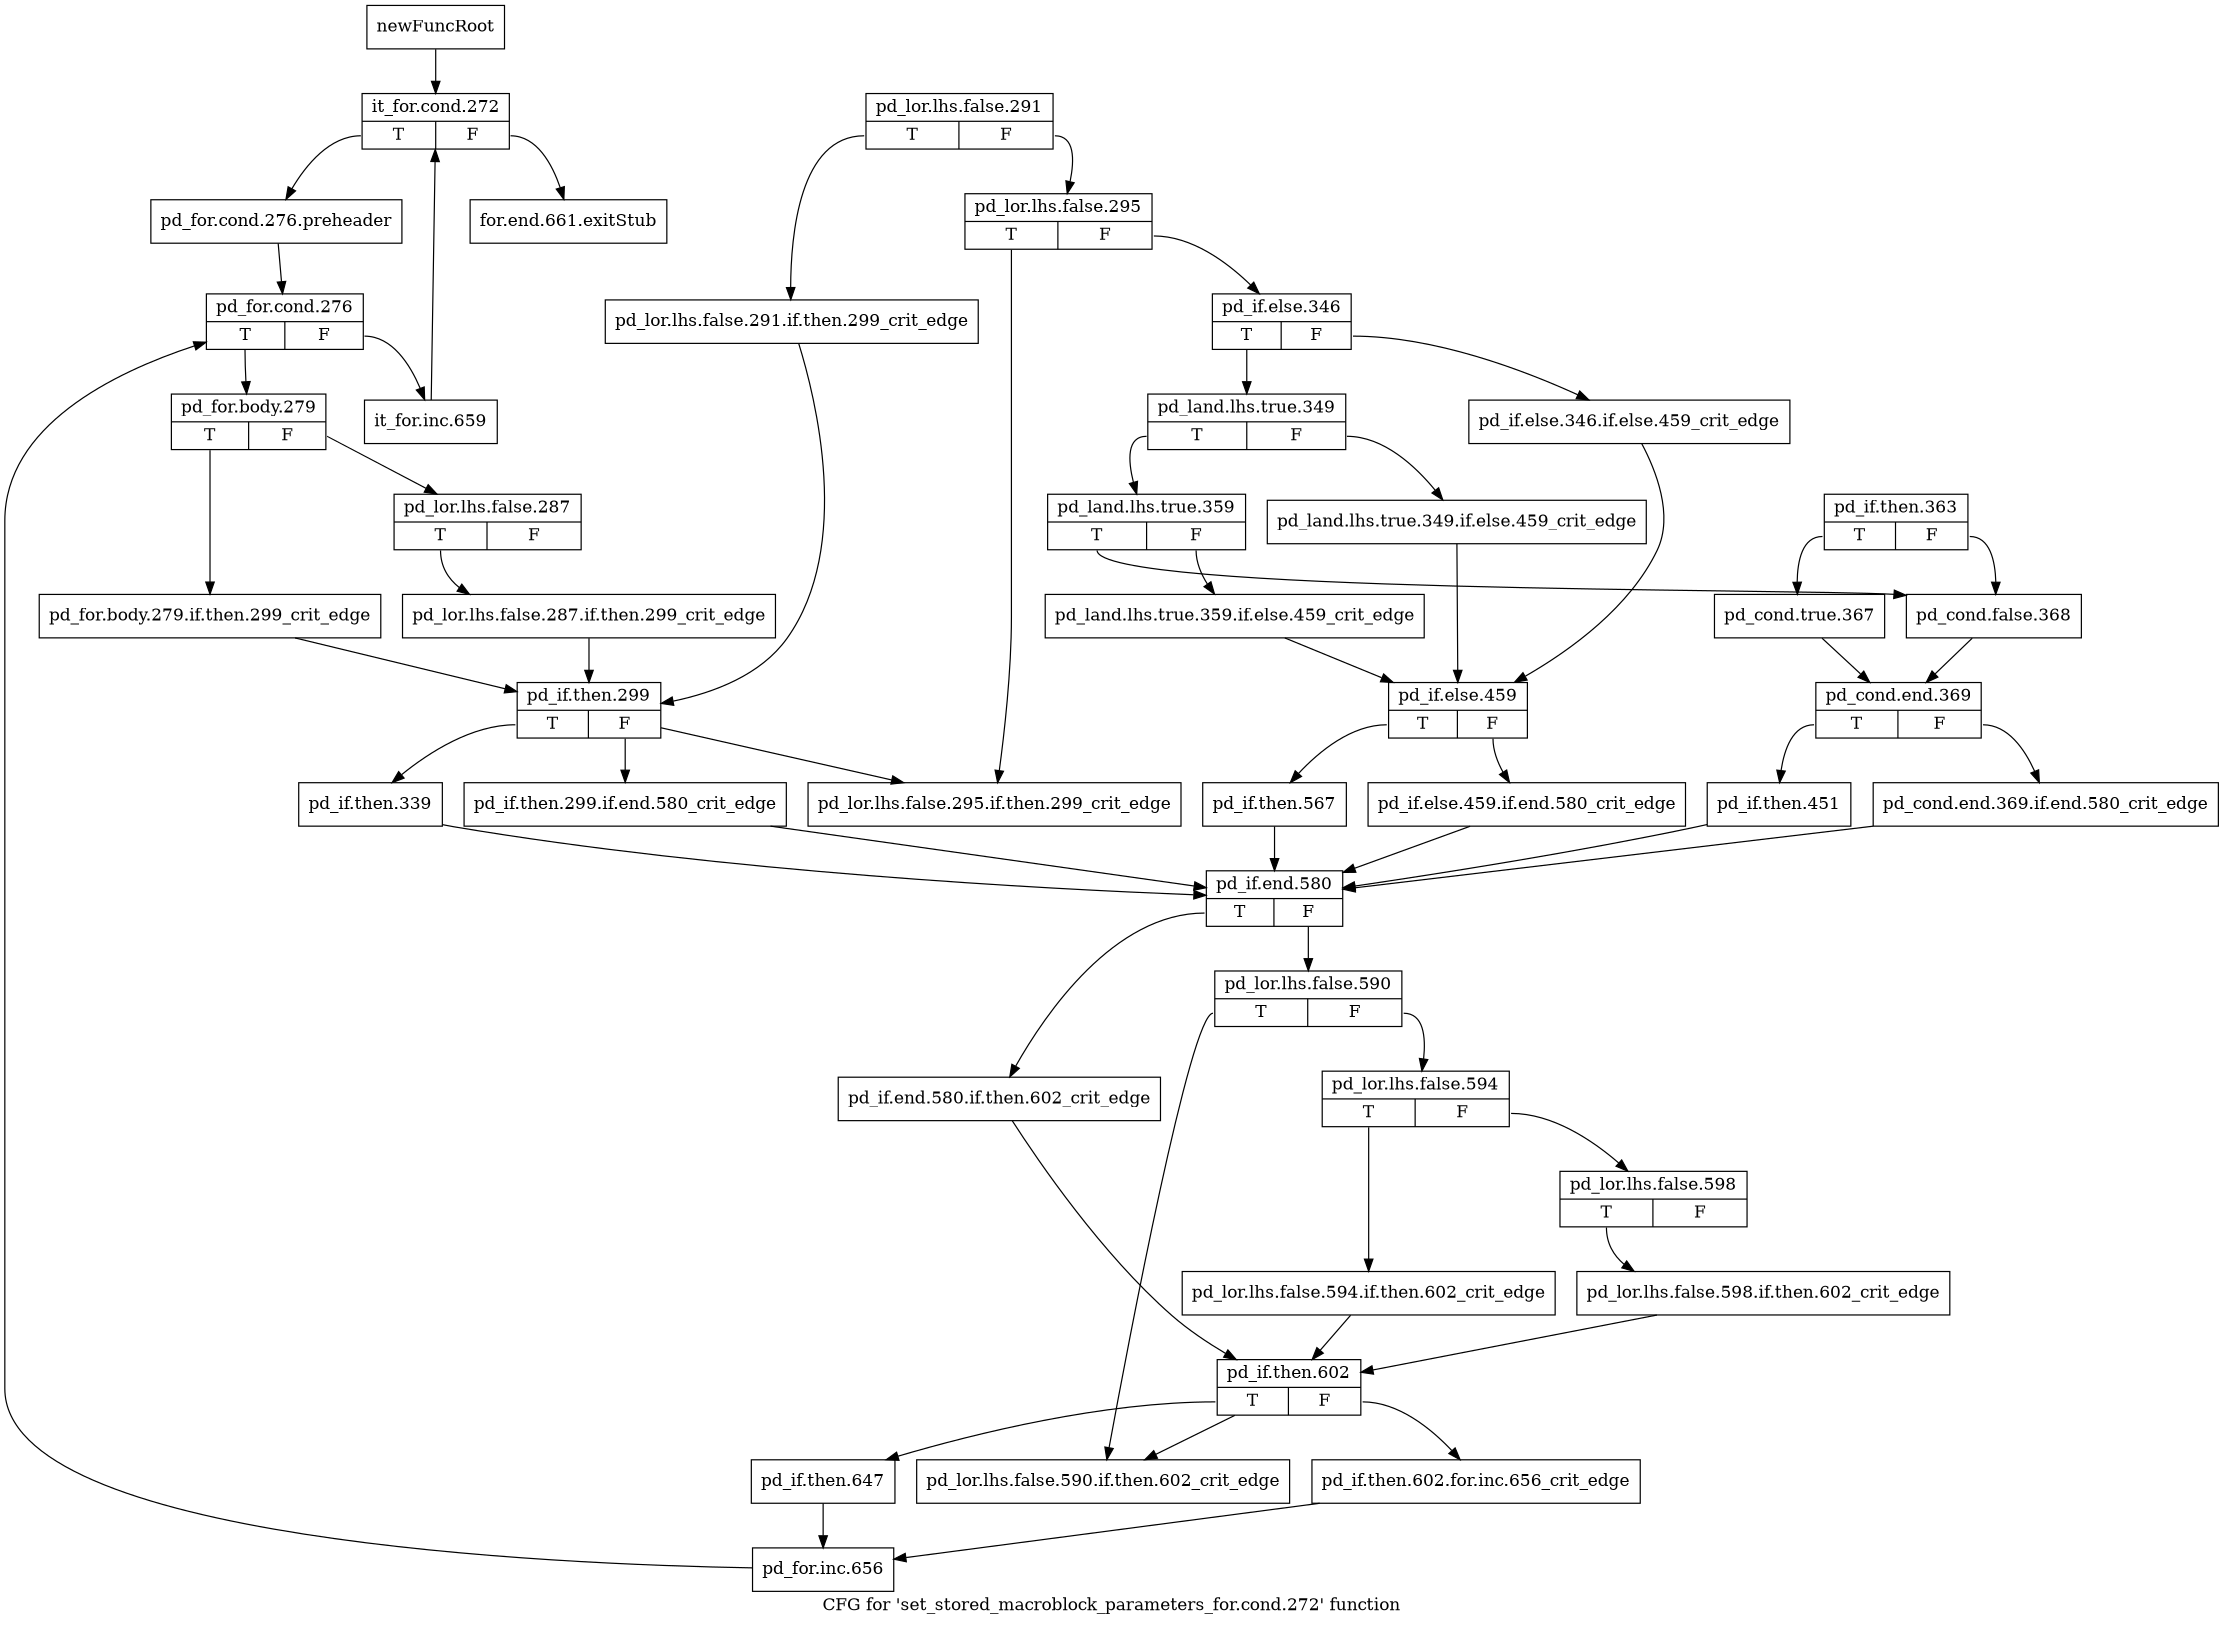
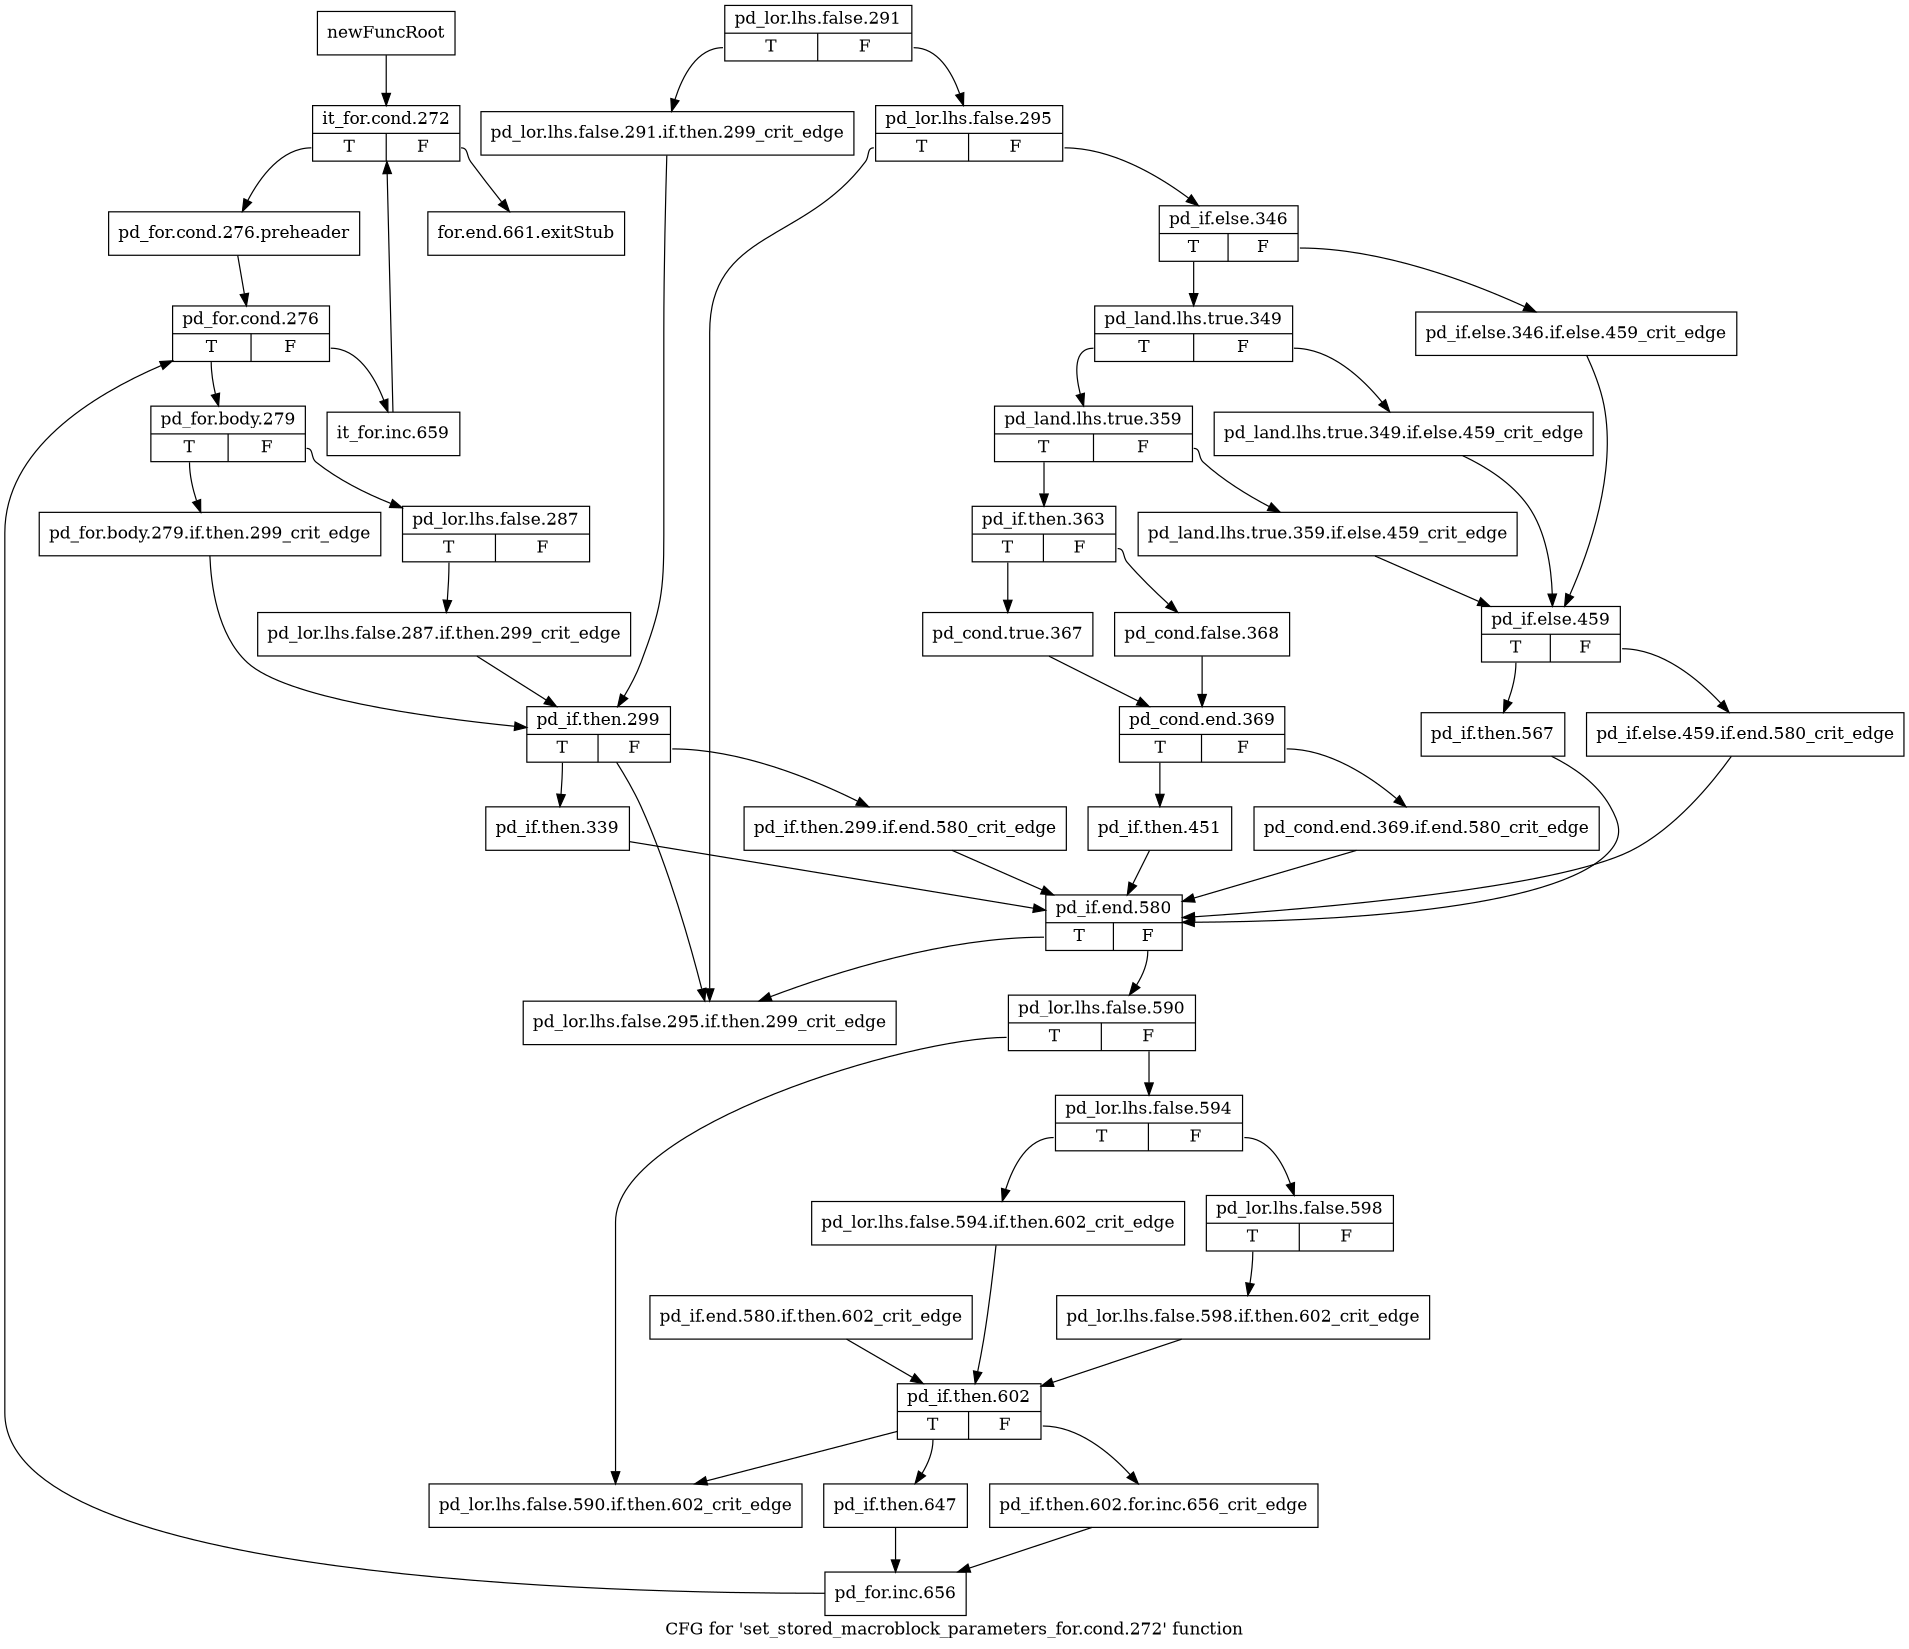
(1494, 587) -> (1044, 478)
(1092, 966) -> (905, 955)
